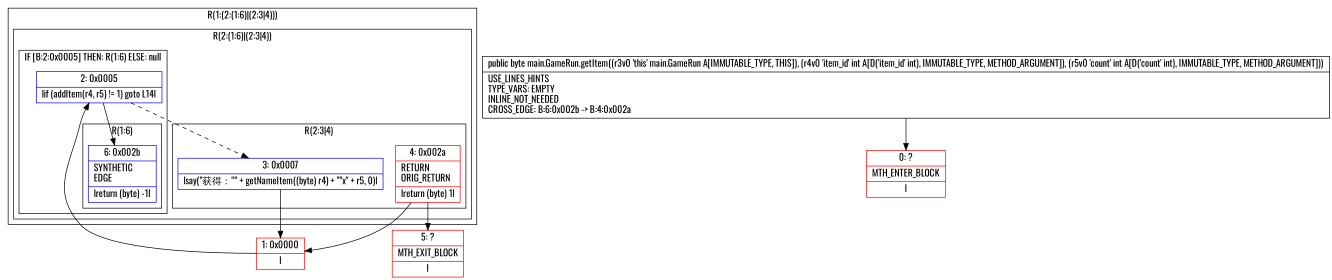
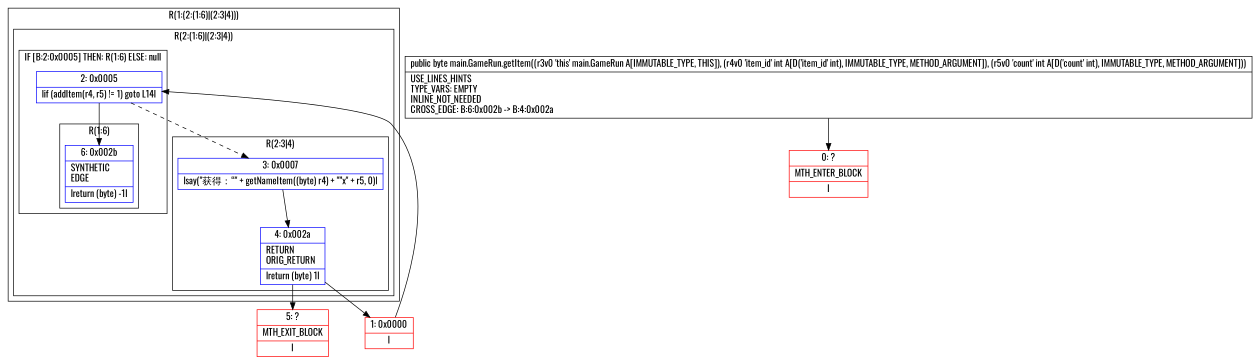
(428, 174) -> (293, 256)
(280, 212) -> (285, 205)
